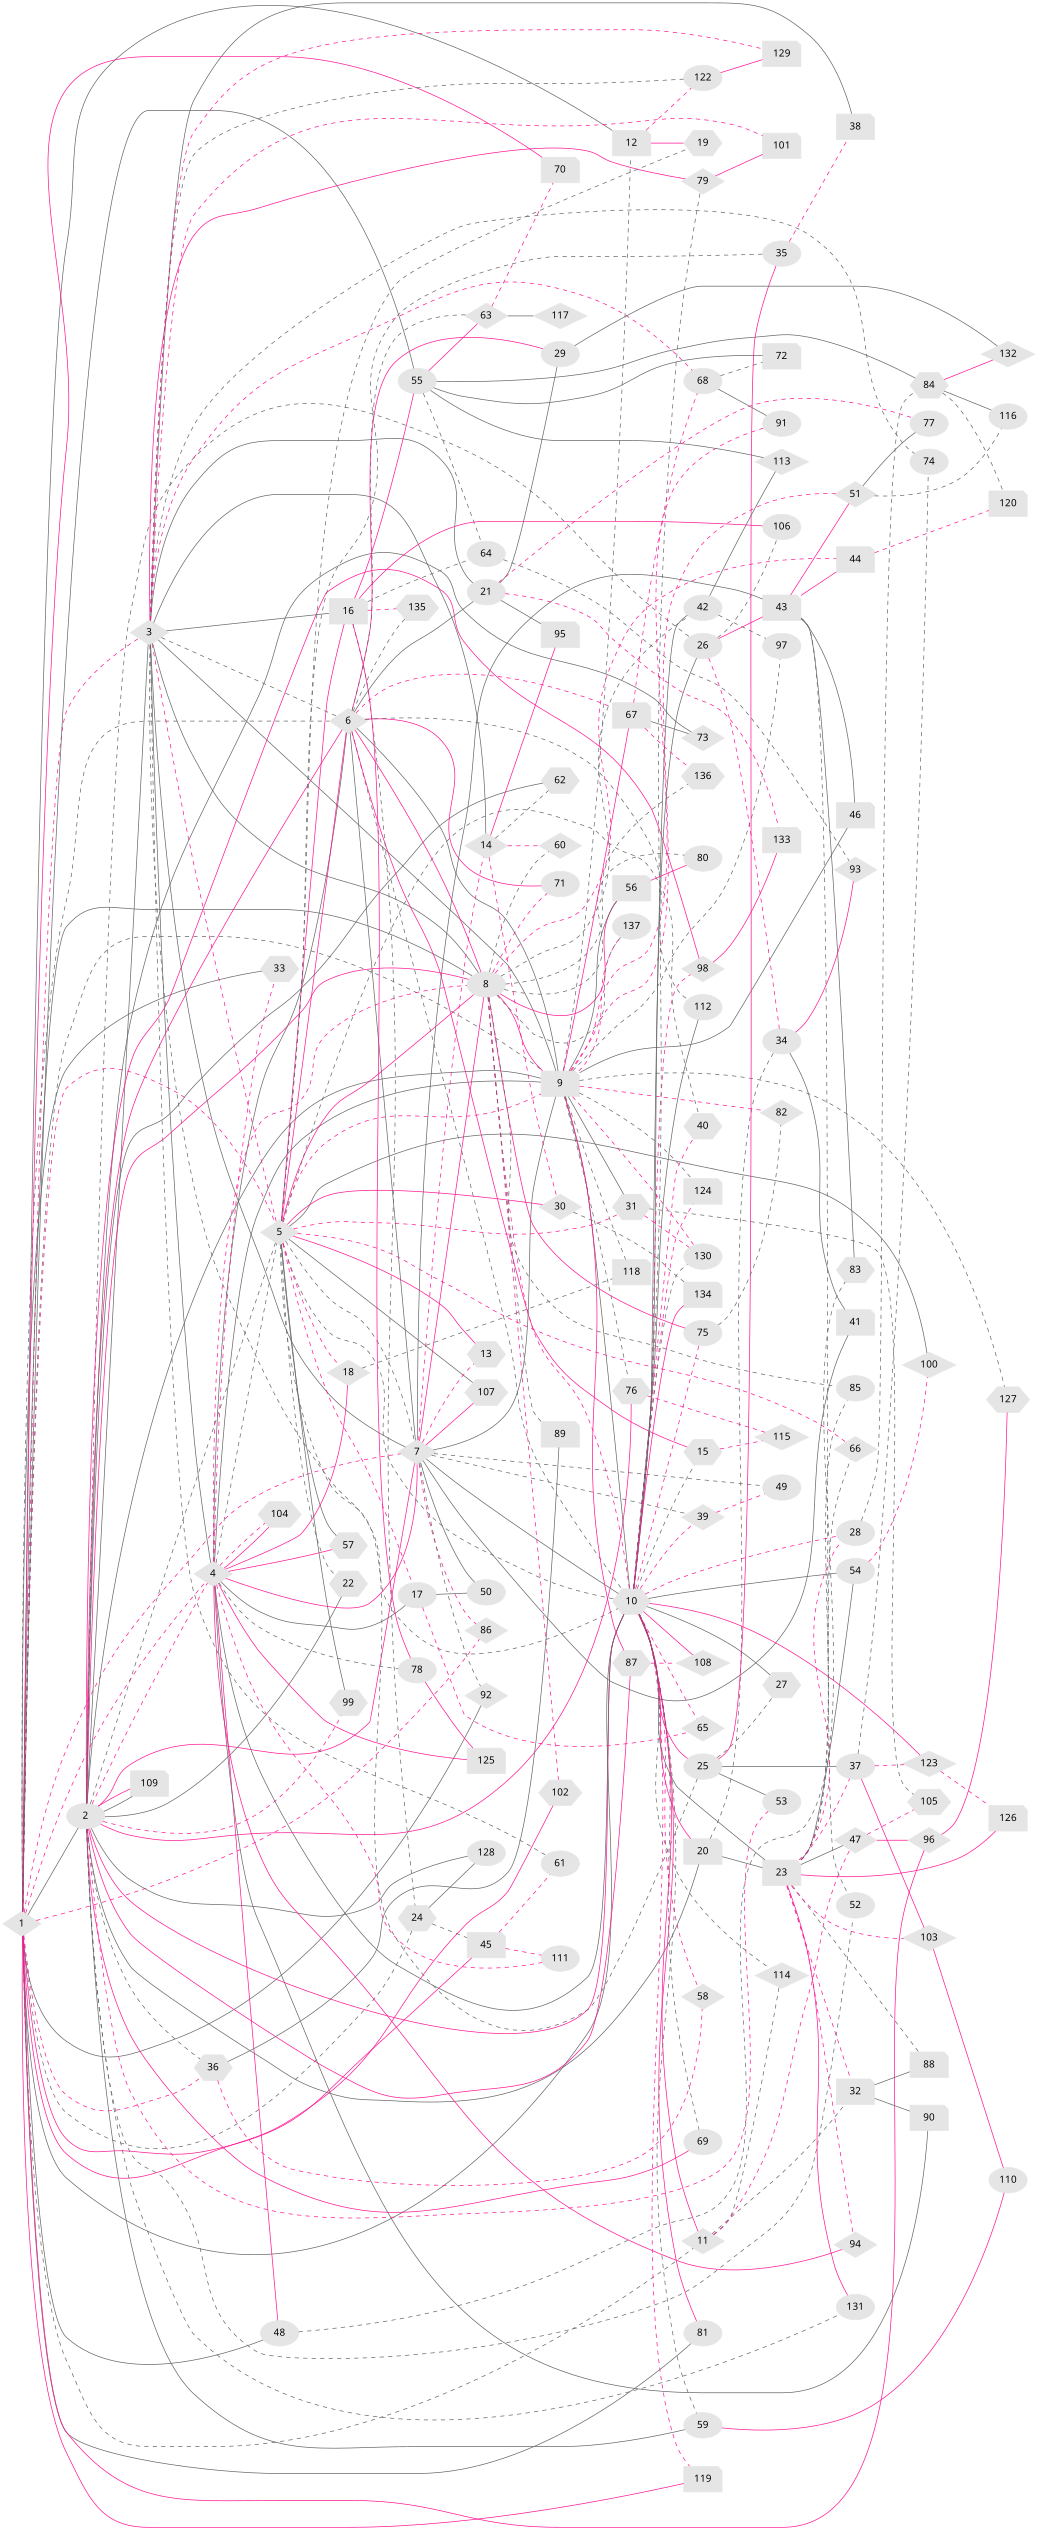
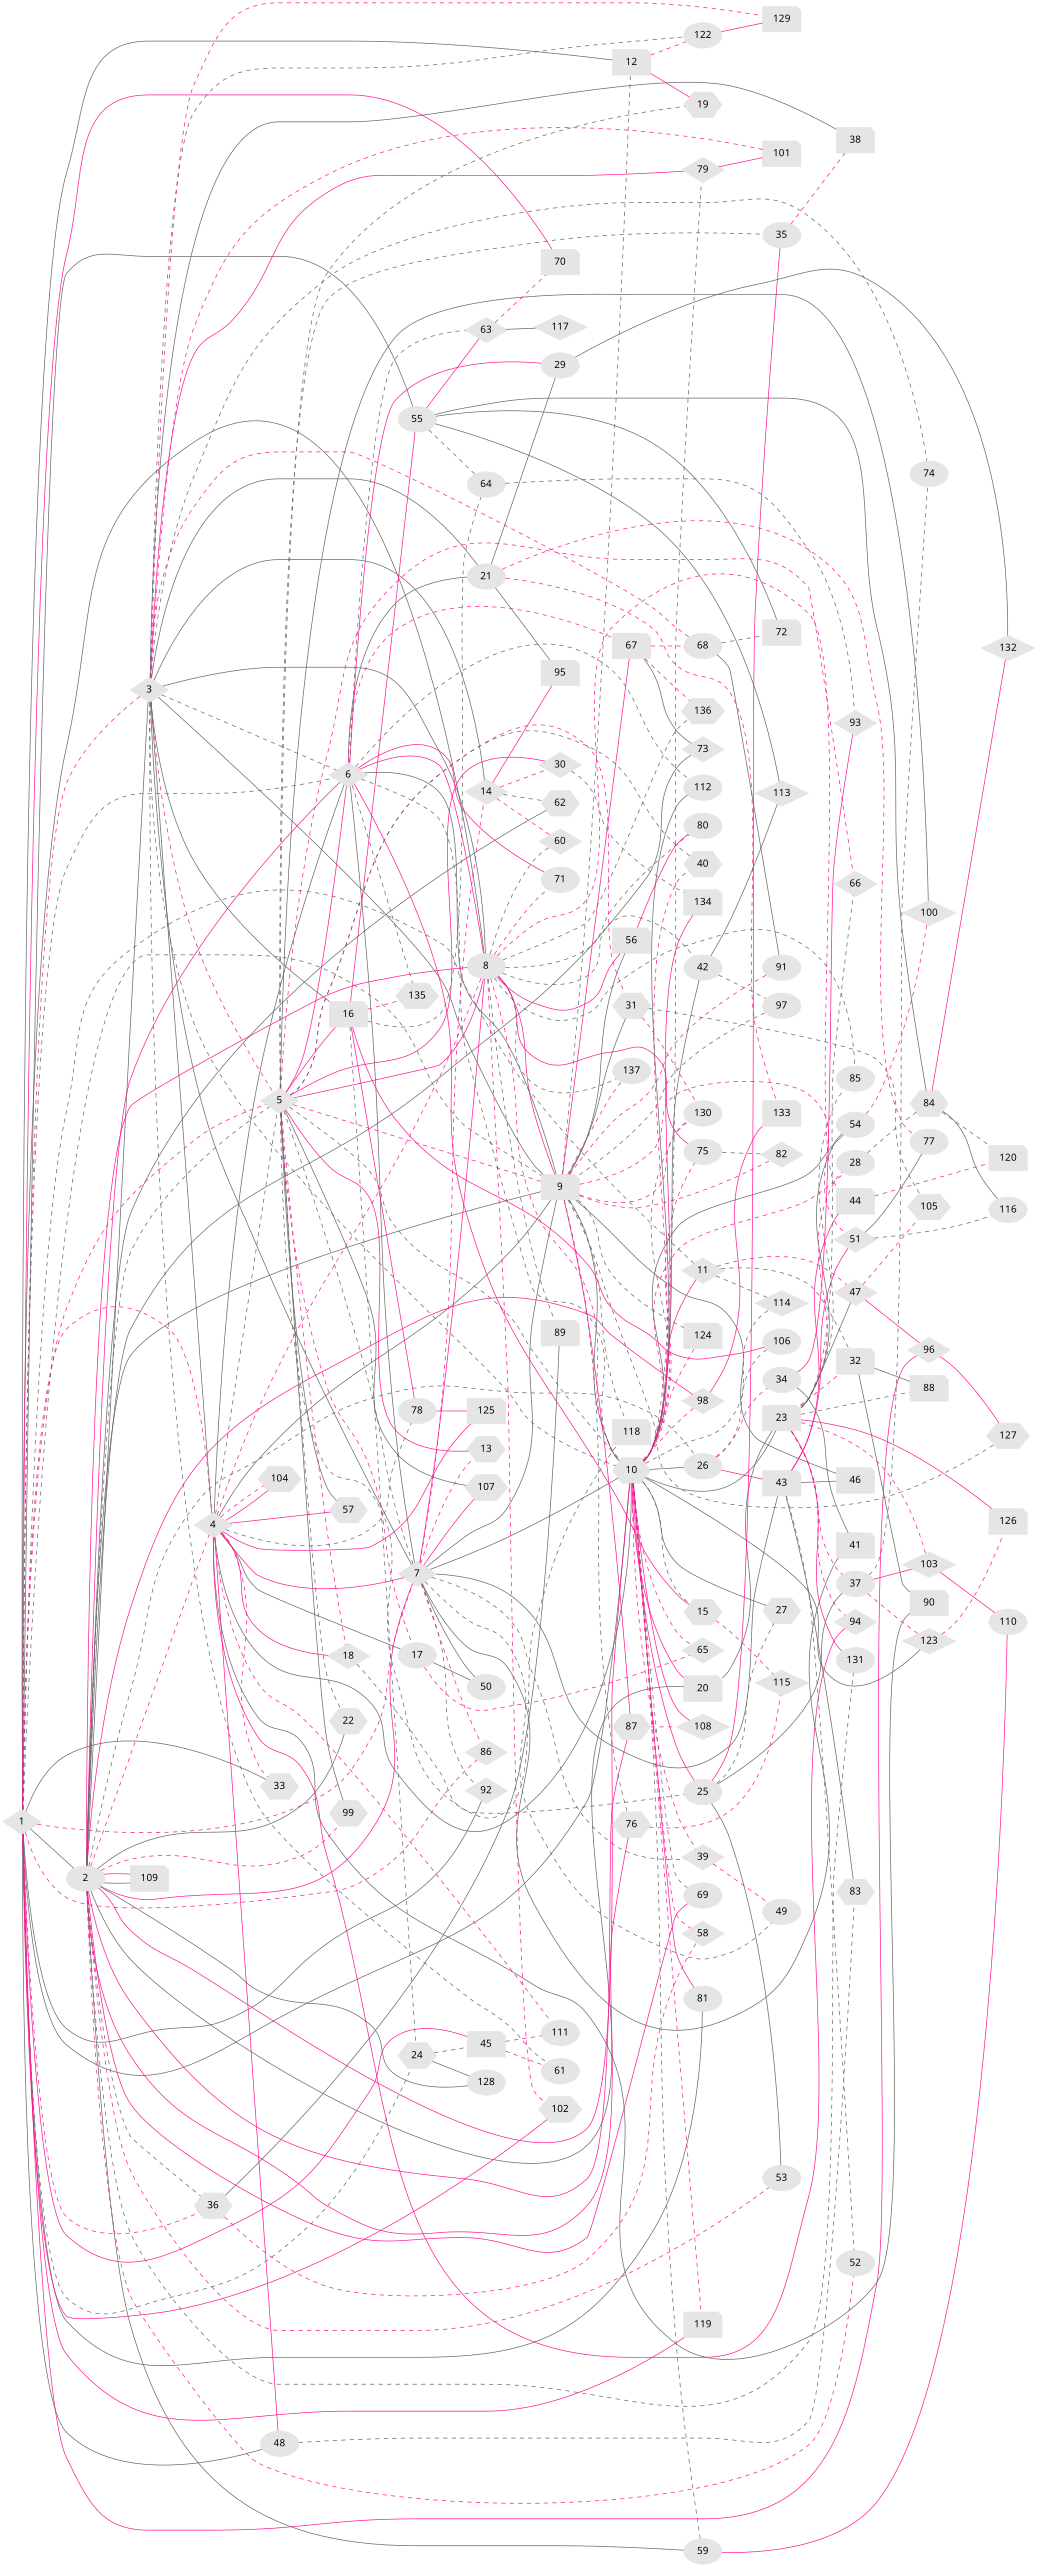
(740, 1465) -> none
(797, 1656) -> (800, 1582)
(405, 2355) -> (316, 2482)
